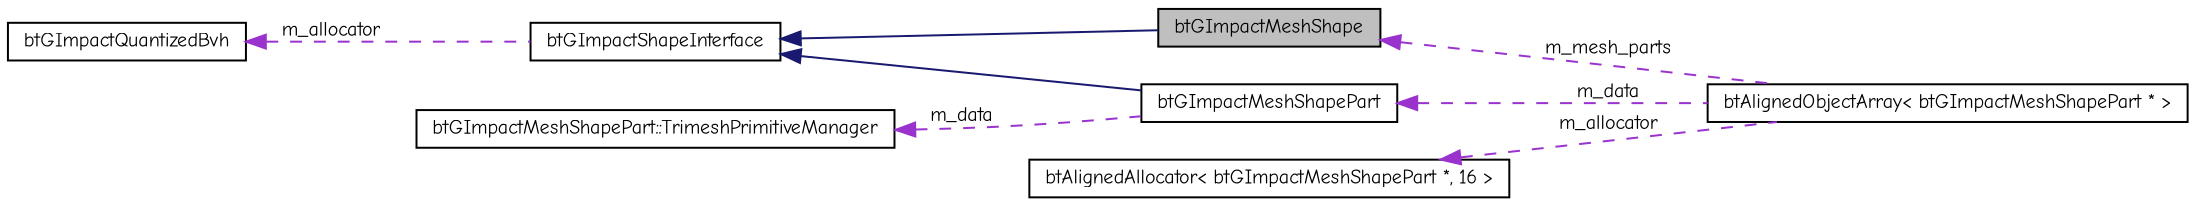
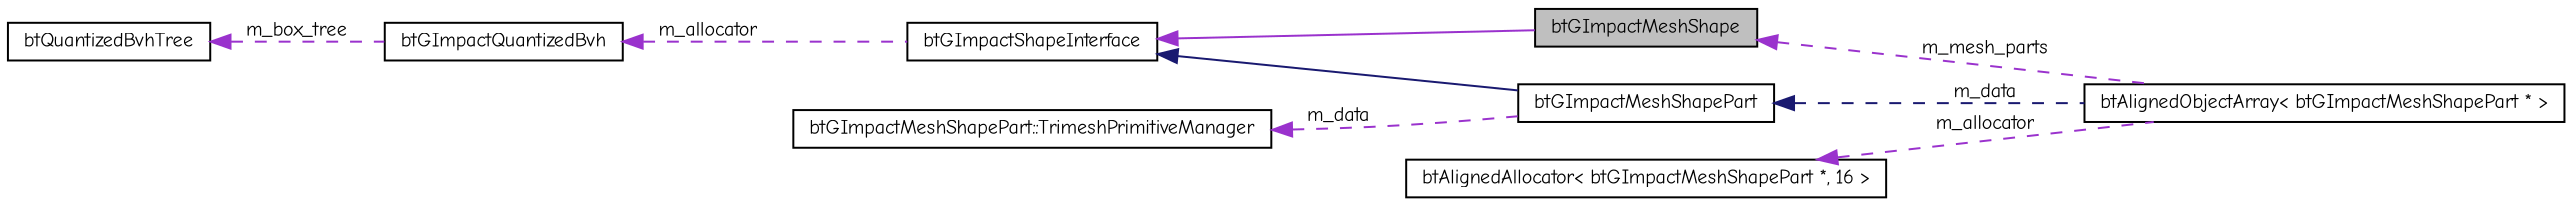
(979, 34) -> (1356, 34)
none -> (109, 42)
(1562, 103) -> (1939, 103)
